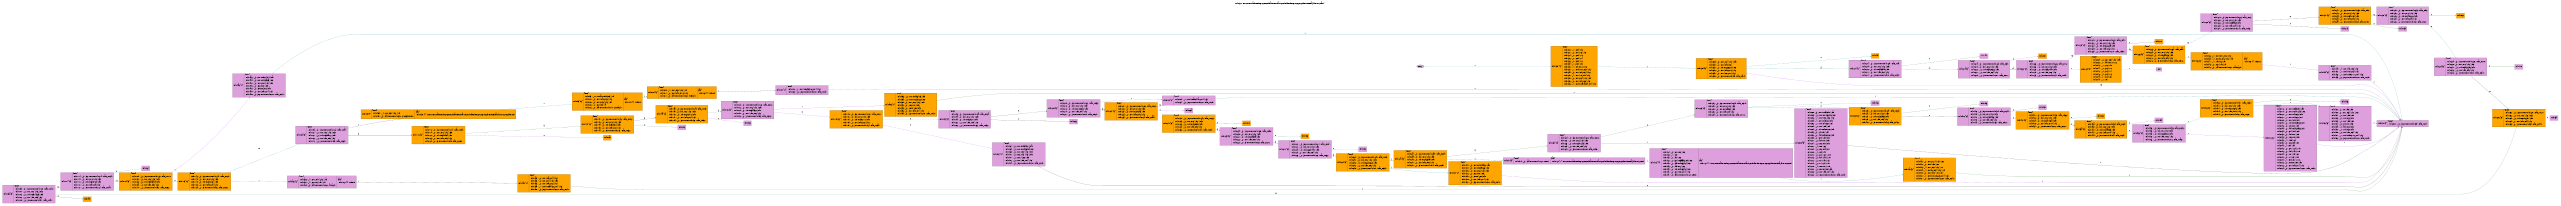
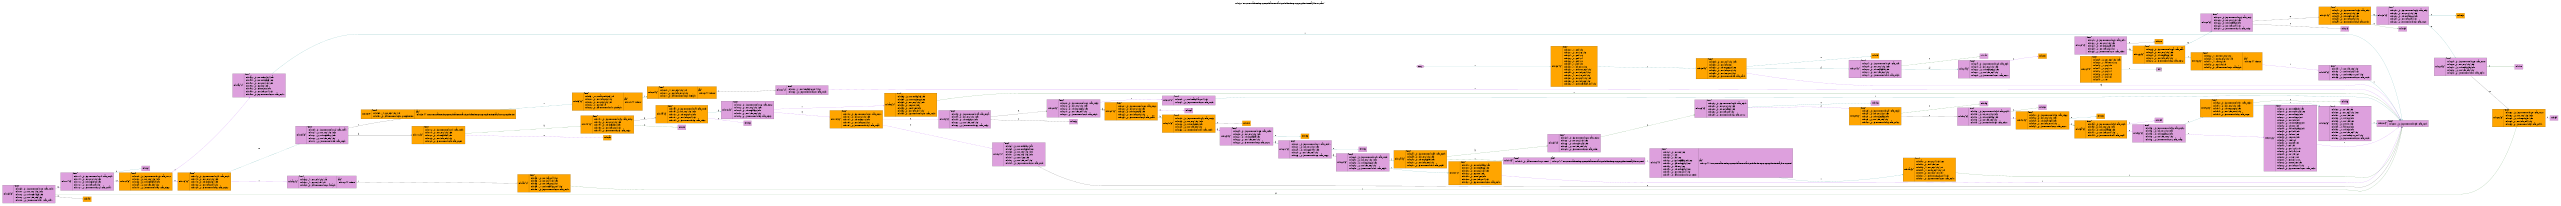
(2043, 69) -> none
(1160, 106) -> (1159, 117)
(1821, 143) -> none
(1363, 162) -> (1363, 162)
